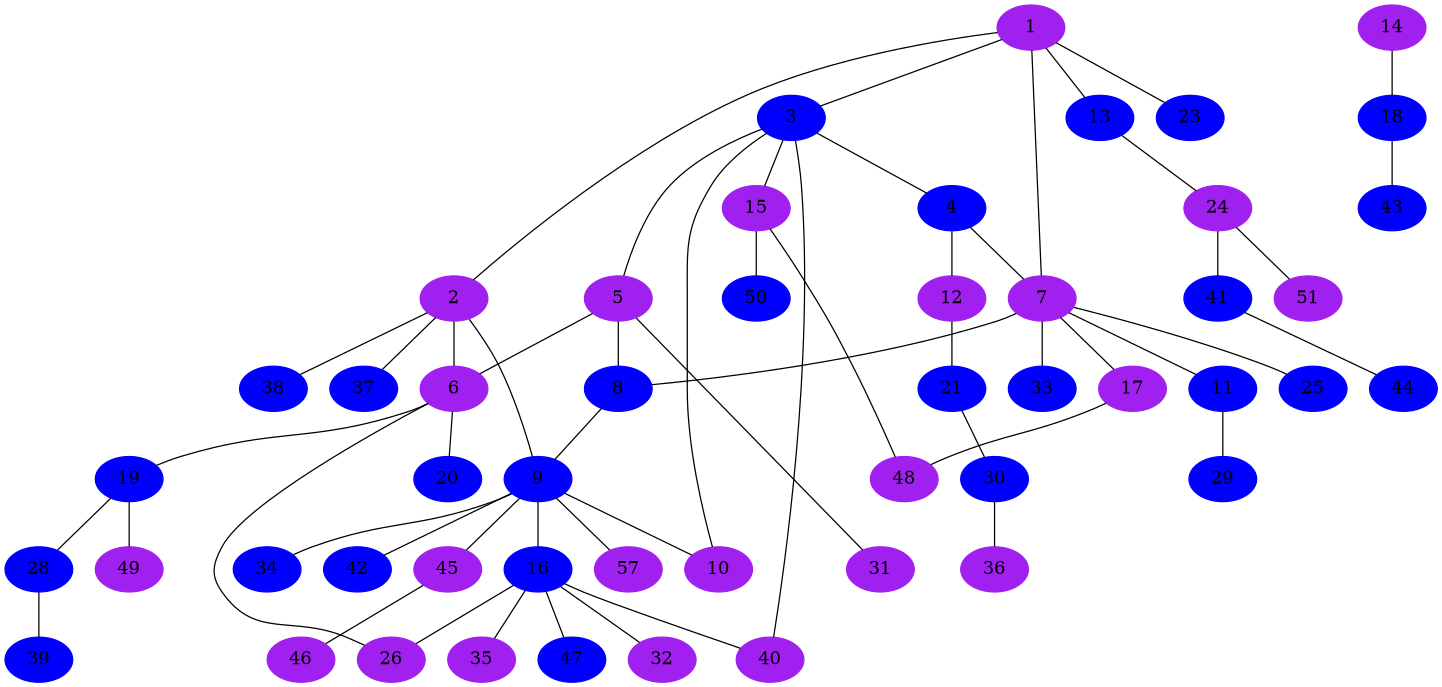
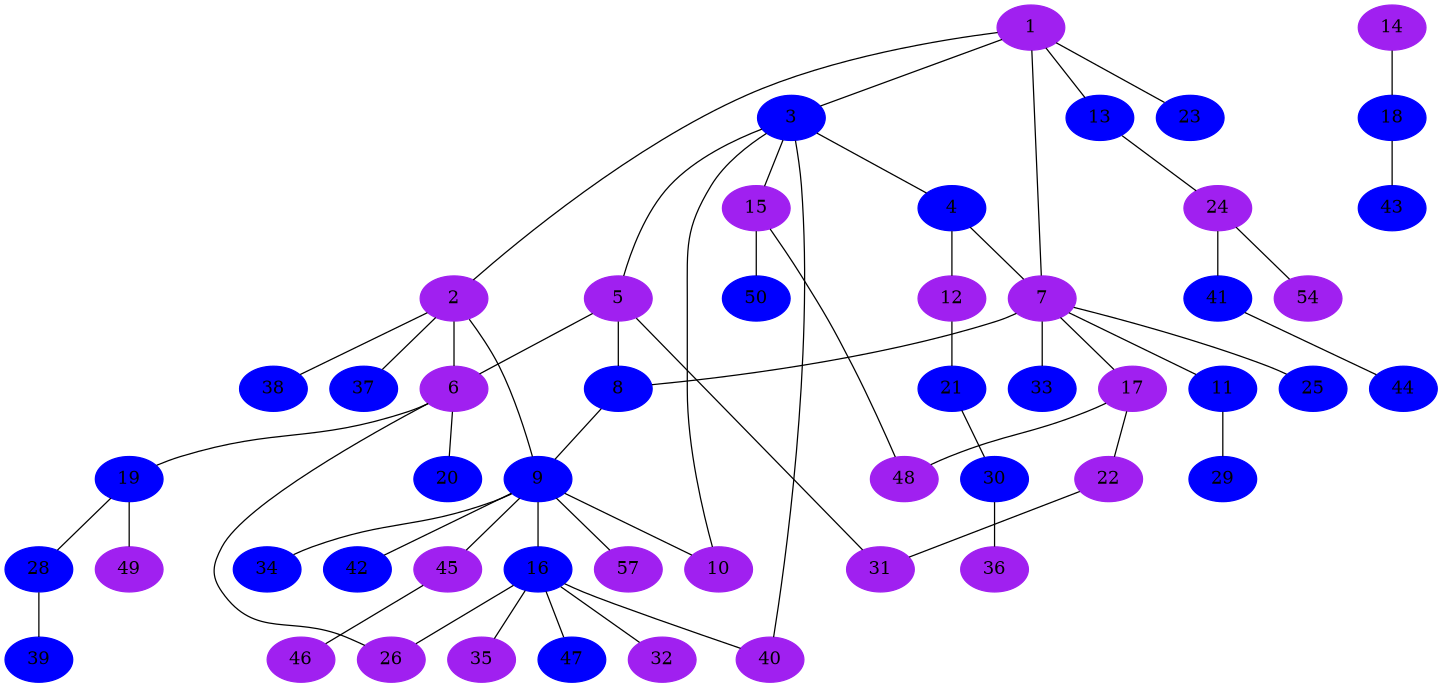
(1308, 298) -> (1308, 298)
none -> (1109, 479)
